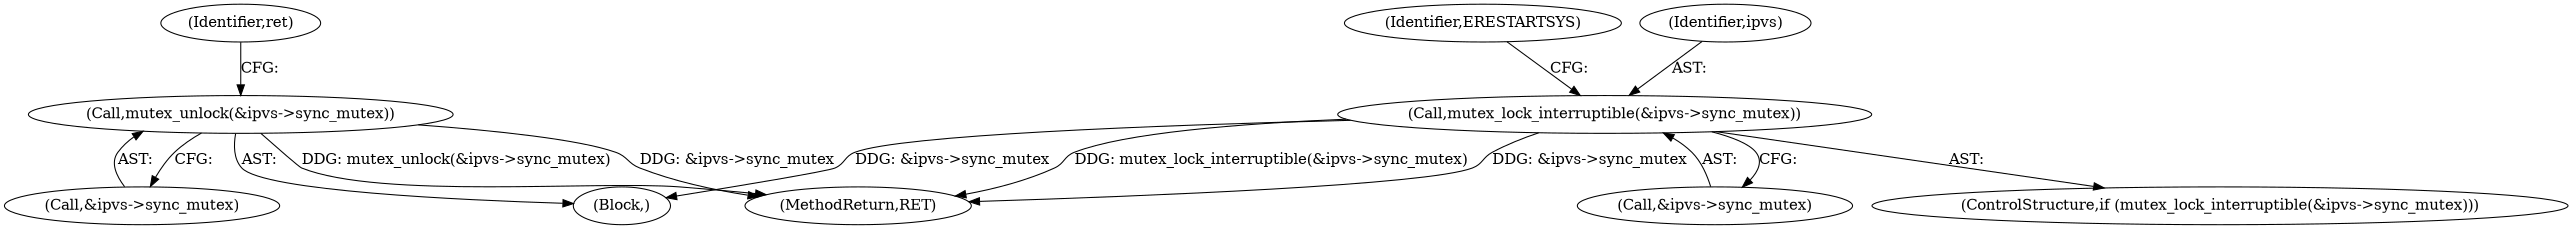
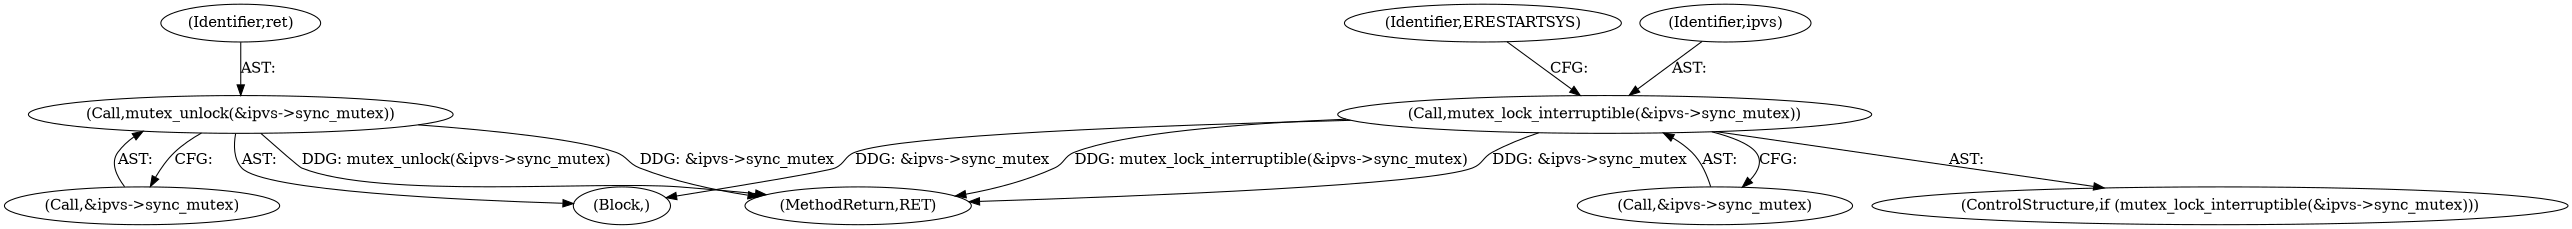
(262, 69) -> (261, 69)
